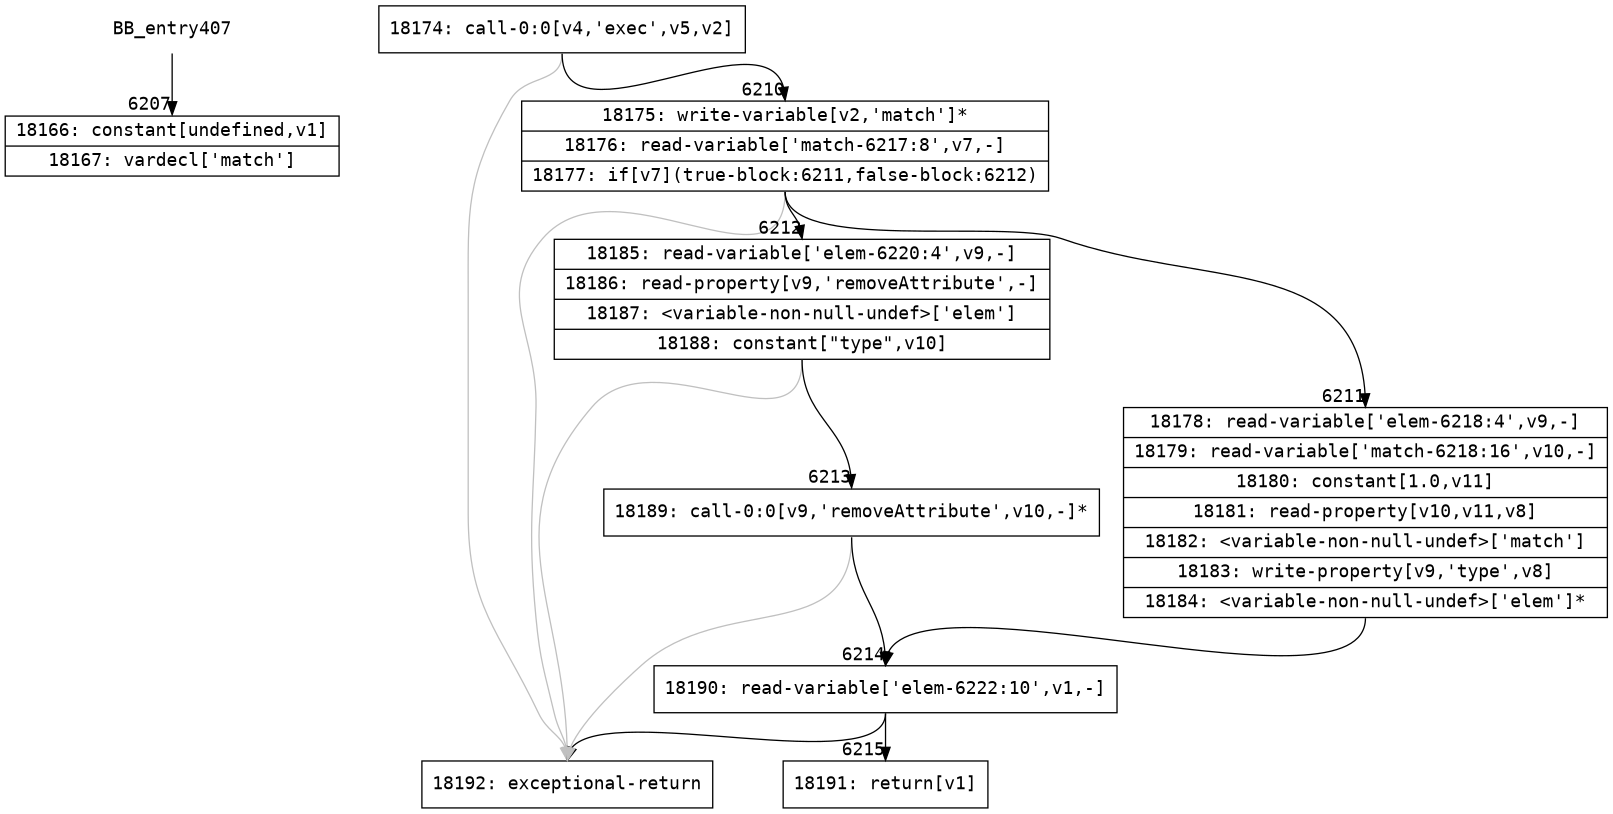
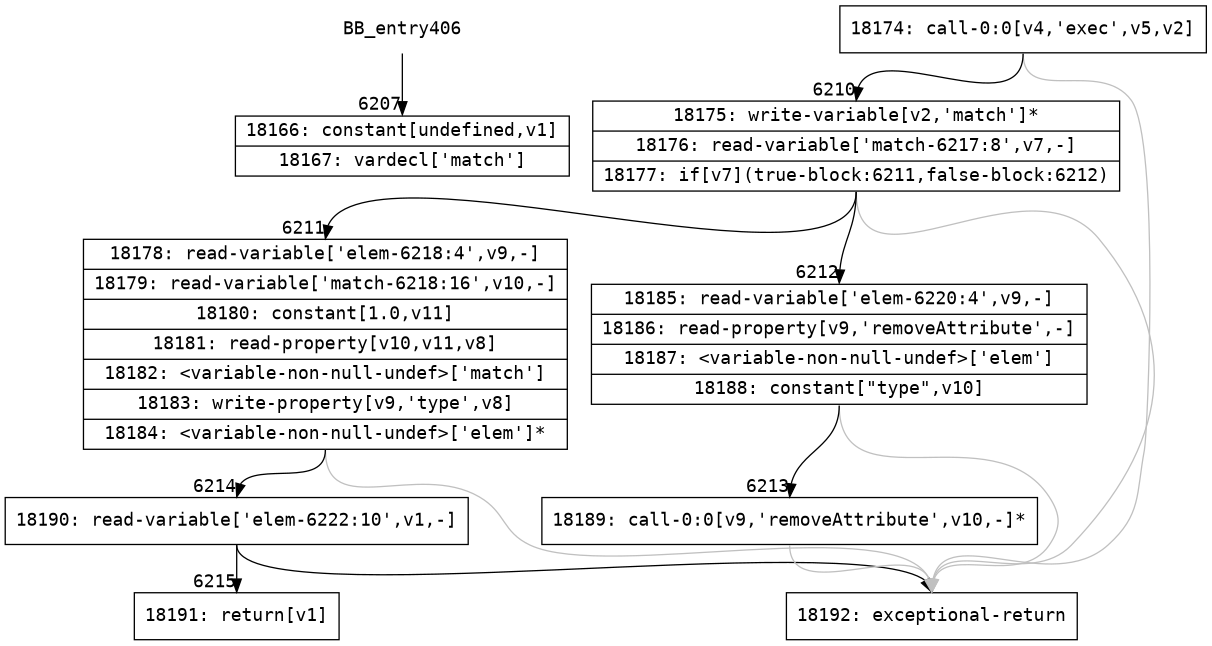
(172, 29) -> (402, 29)
none -> (609, 556)
(866, 595) -> none
